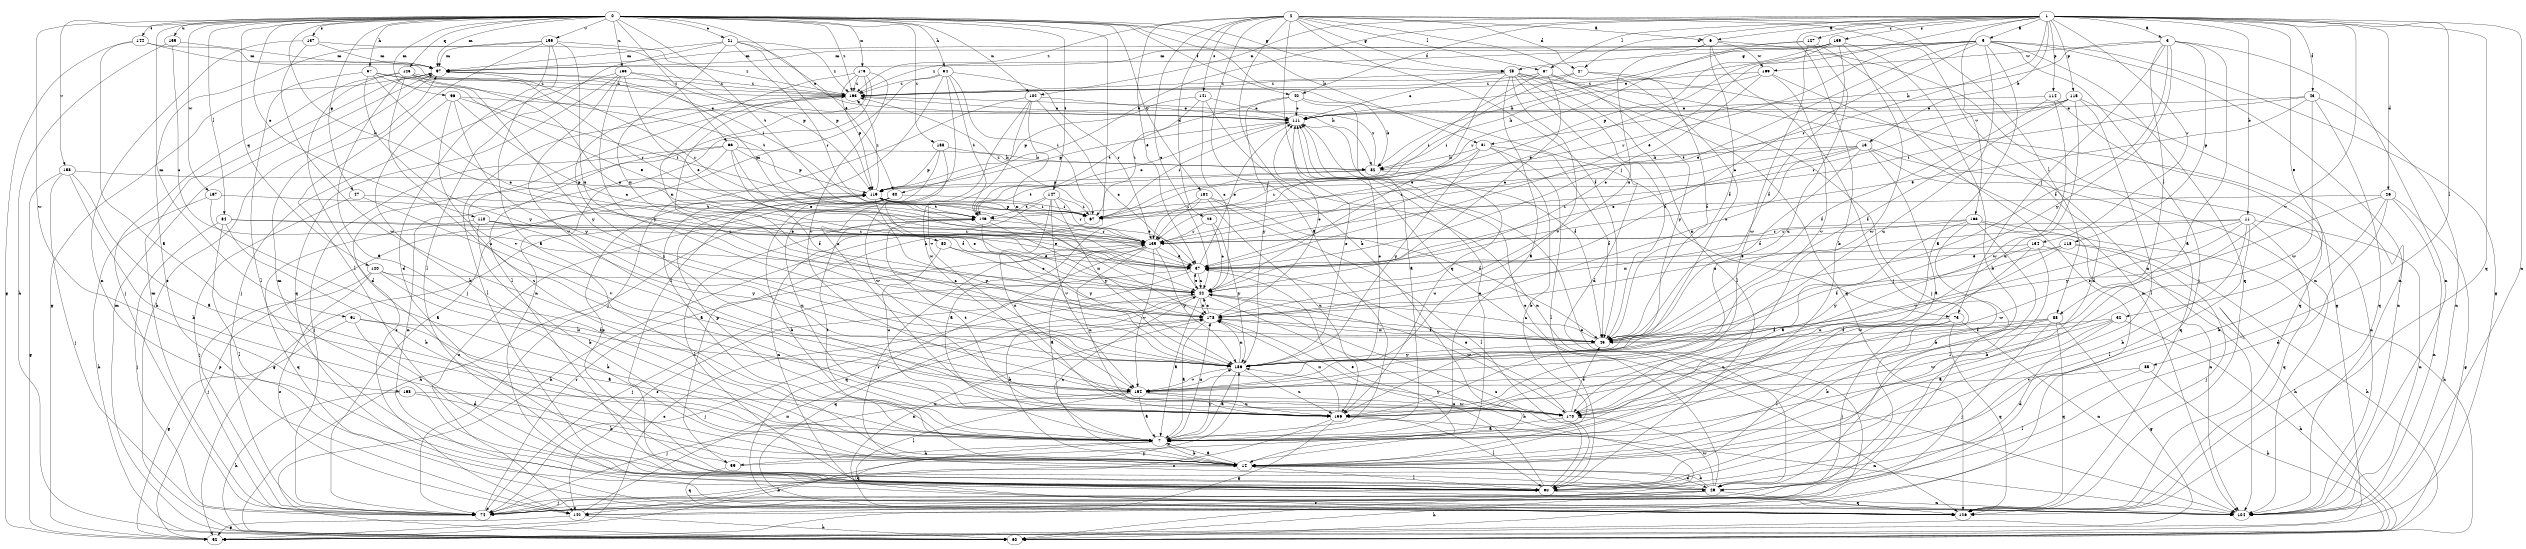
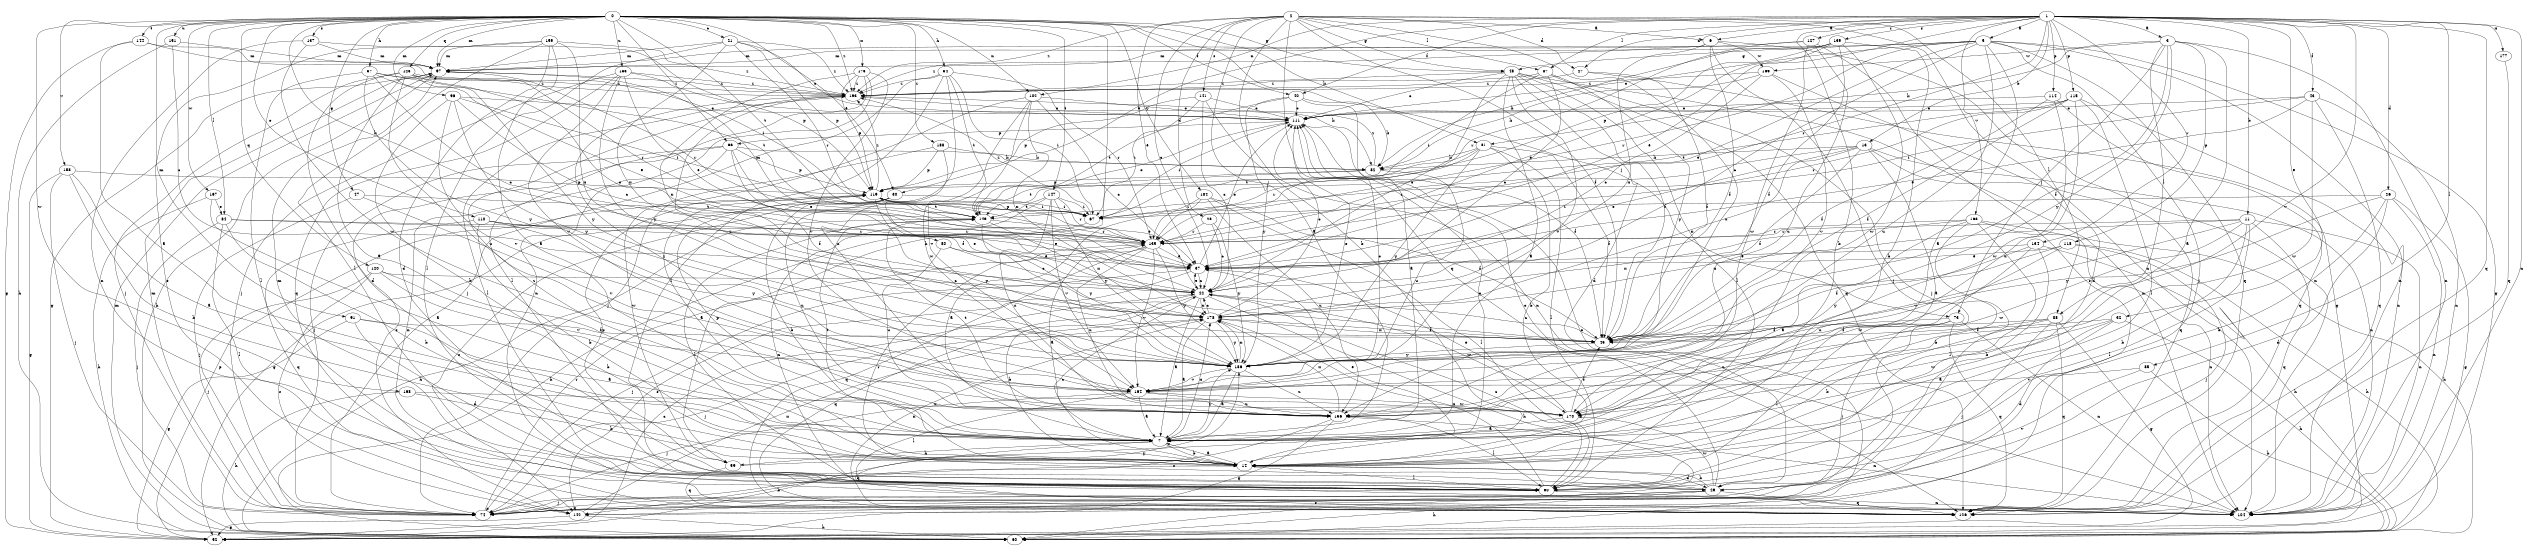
(583, 28) -> none
(173, 41) -> (173, 41)
none -> (2504, 56)
(1095, 148) -> (1014, 131)
none -> (1219, 181)
(1274, 182) -> none
(658, 218) -> (218, 206)
(1463, 256) -> (1382, 348)
(2007, 292) -> (1720, 407)
(579, 330) -> (579, 330)
(1398, 391) -> (1230, 339)
(1050, 393) -> (688, 197)
(2022, 429) -> (2022, 429)
